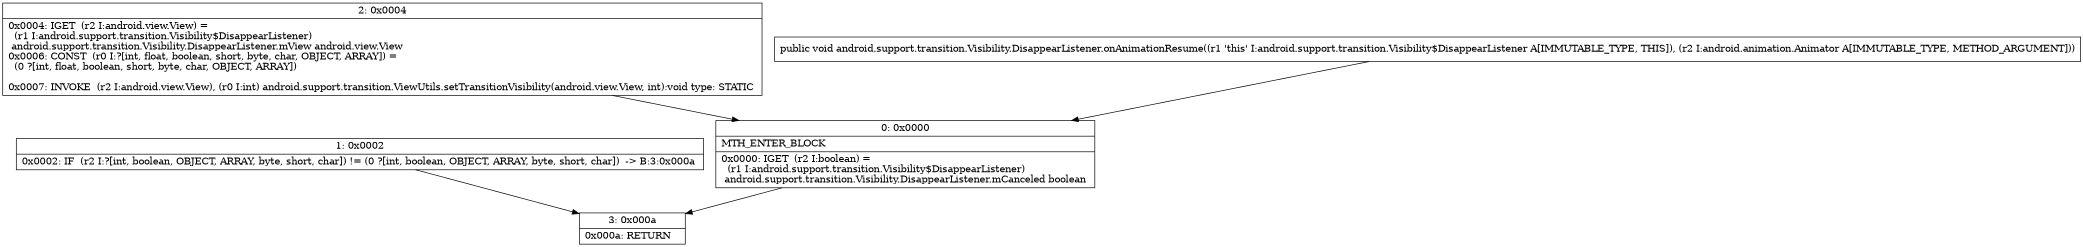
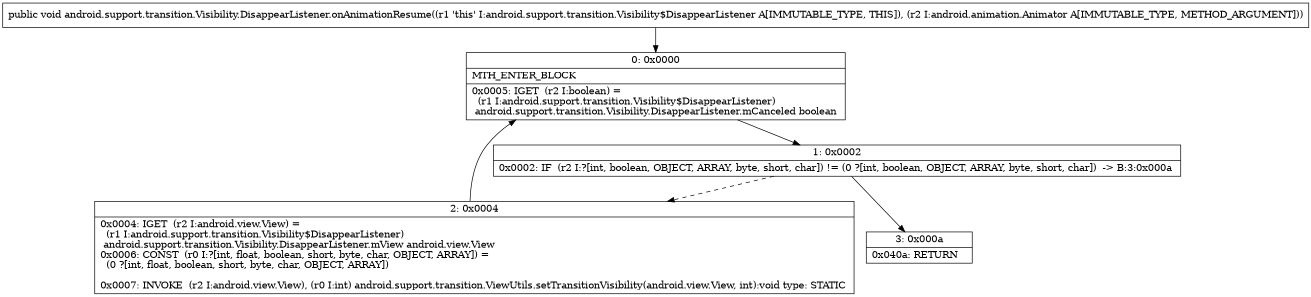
(798, 159) -> (548, 91)
none -> (724, 188)
(737, 200) -> (766, 131)
(632, 236) -> (919, 255)
